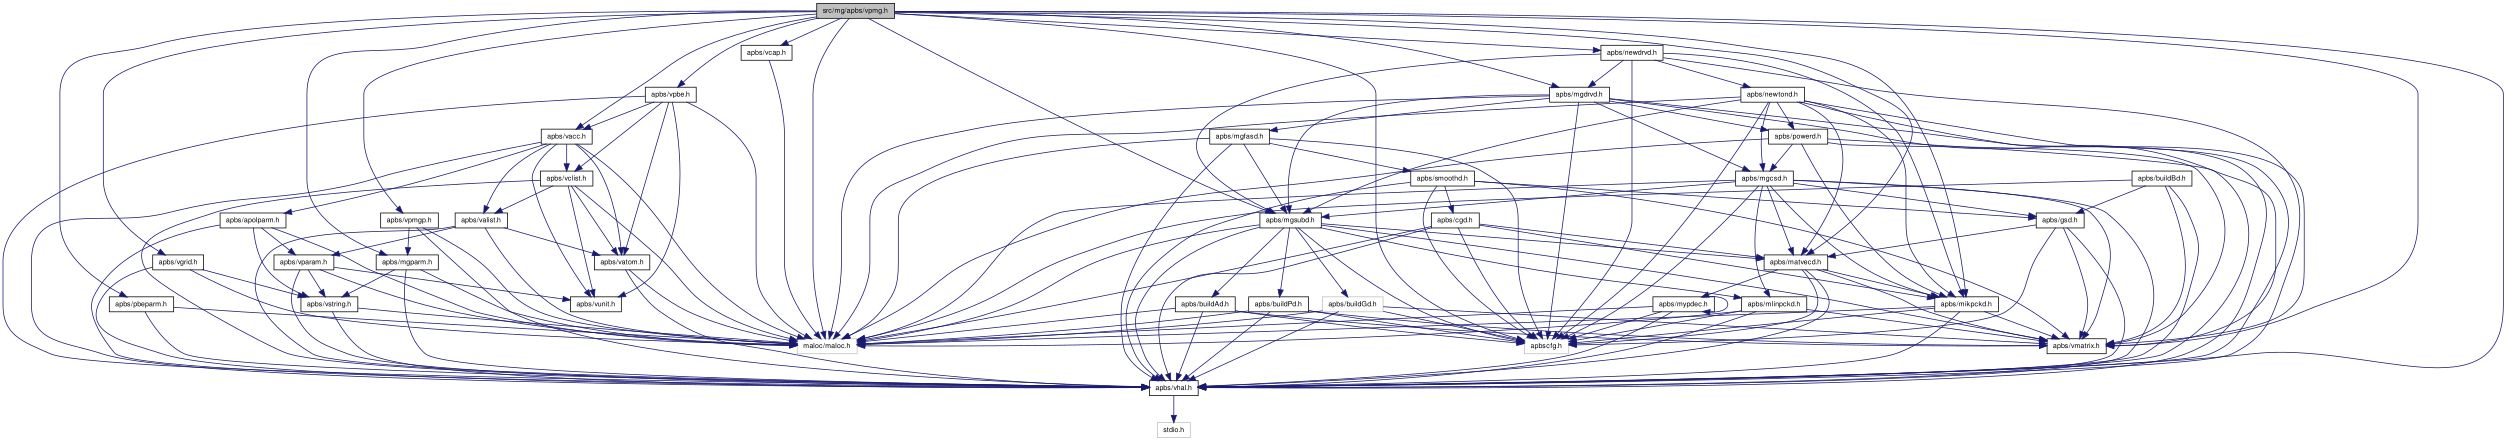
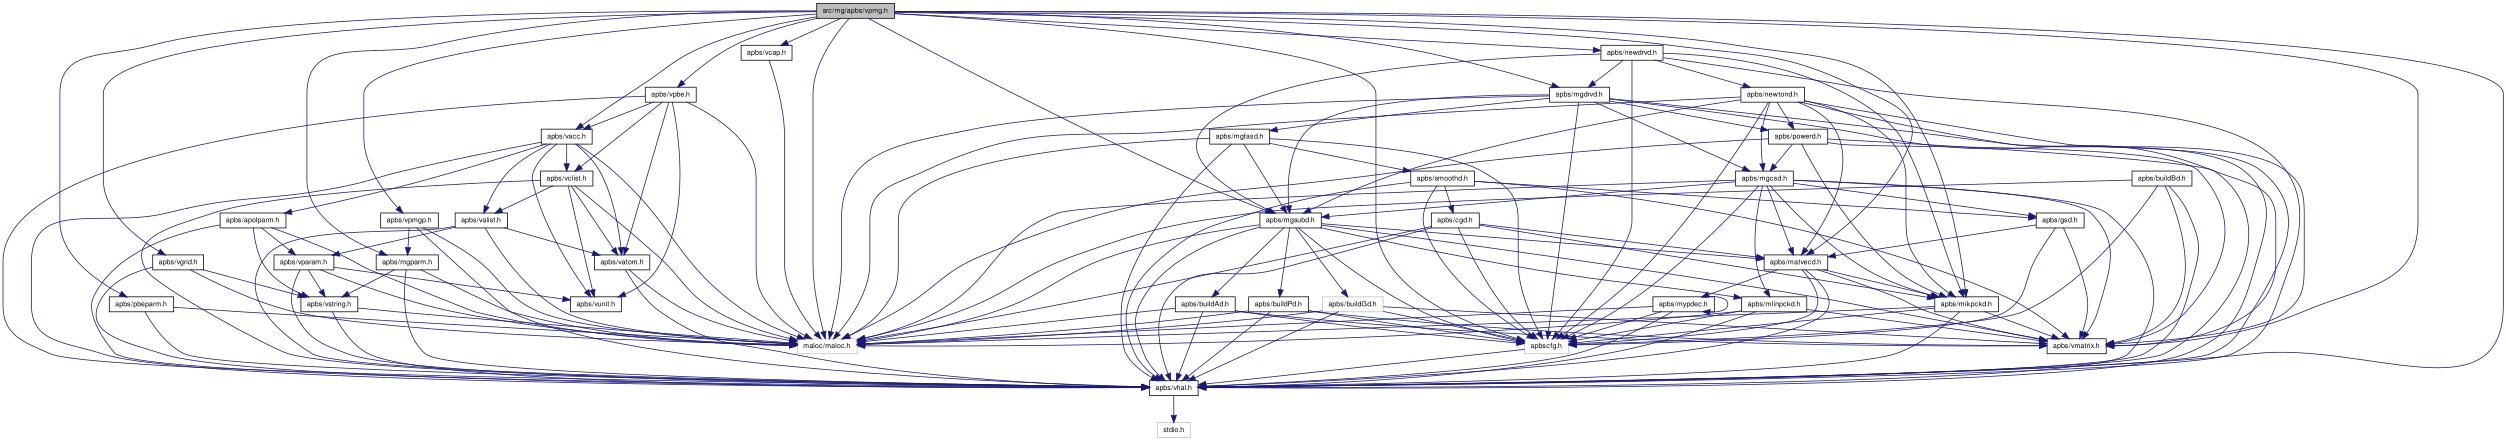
(2115, 198) -> (2019, 313)
(1734, 382) -> (1365, 367)
